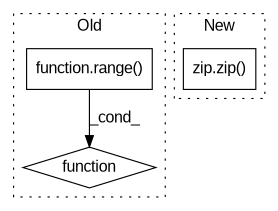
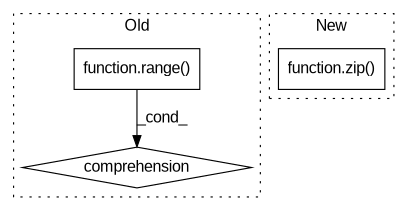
(220, 69) -> (332, 69)
(89, 168) -> (137, 168)
